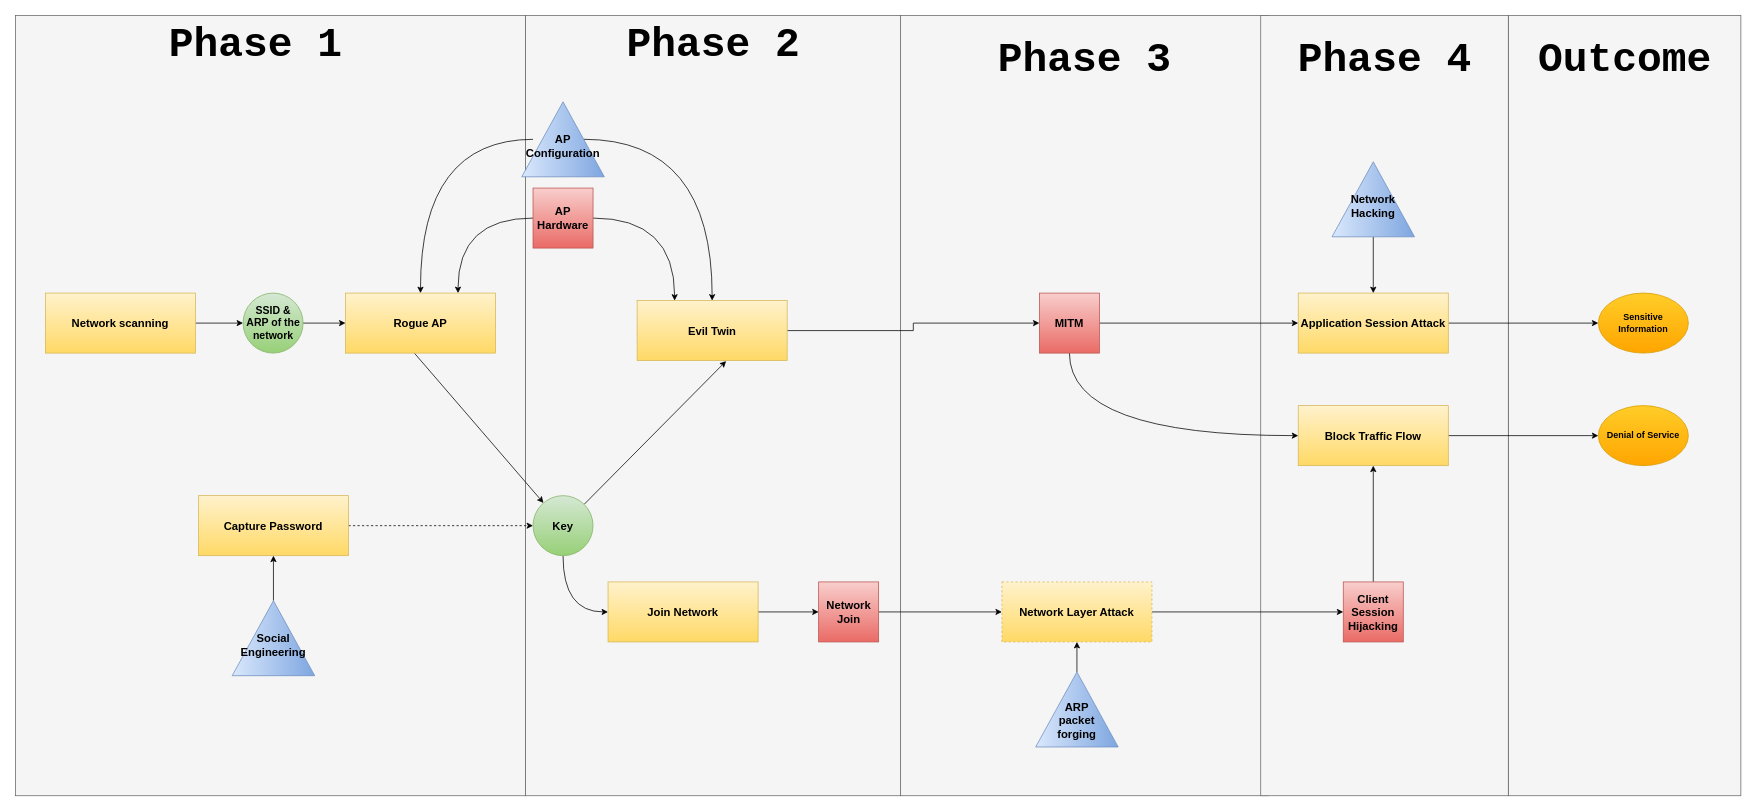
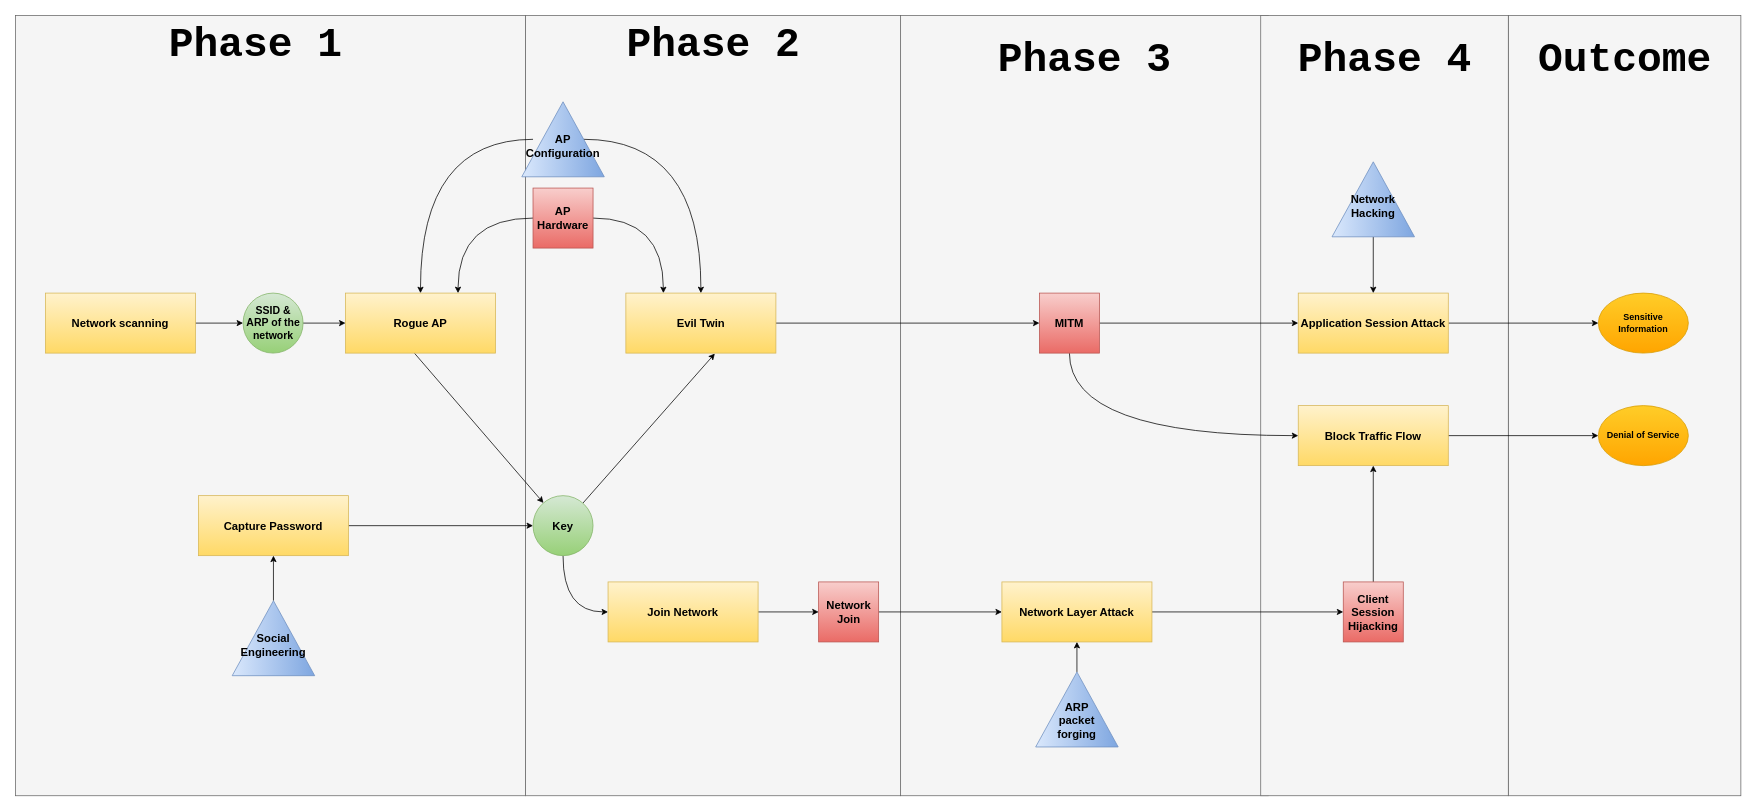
(712, 330) -> (701, 323)
(439, 525) -> (439, 525)
(1077, 612) -> (1077, 612)
